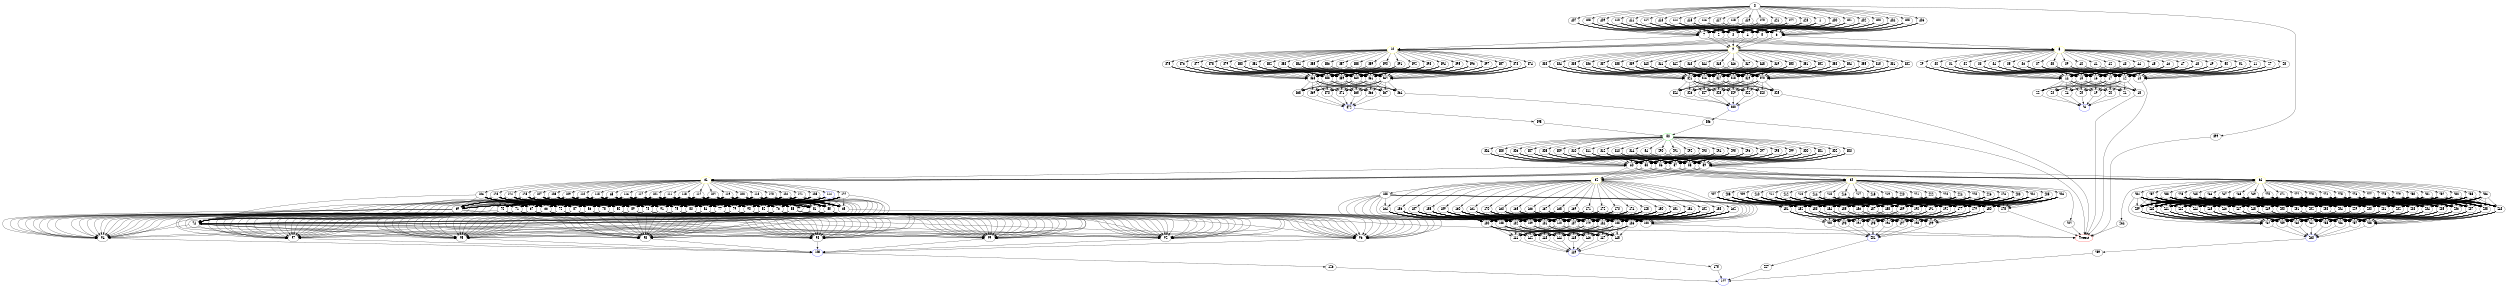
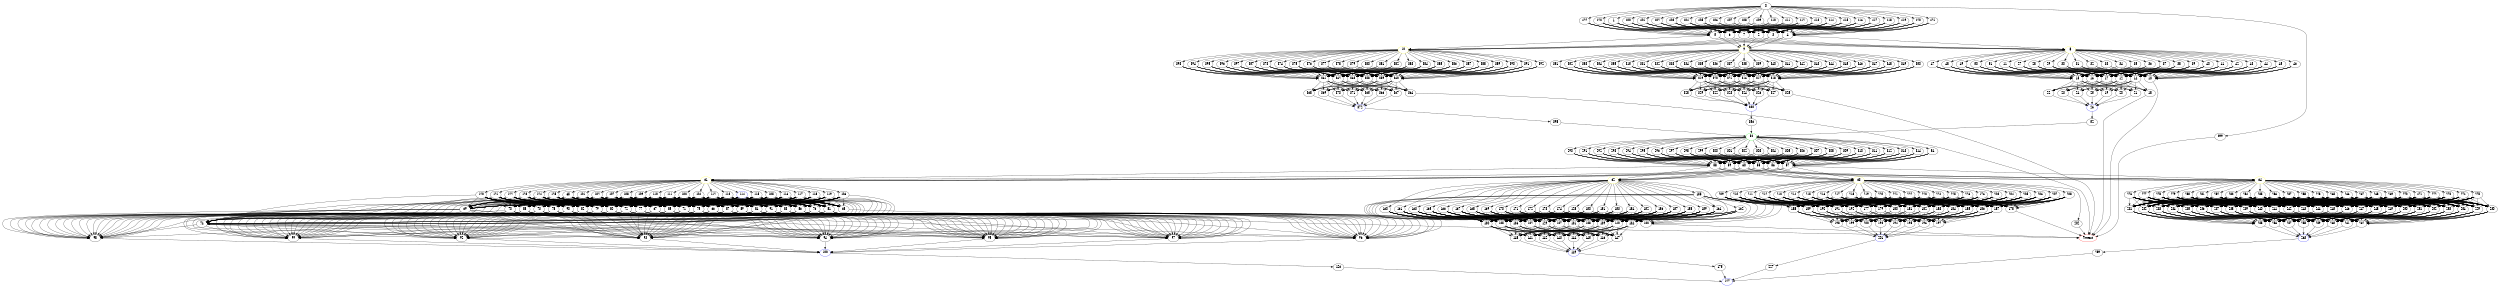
none -> (2092, 122)
(2186, 222) -> (2273, 202)
(2122, 224) -> none
